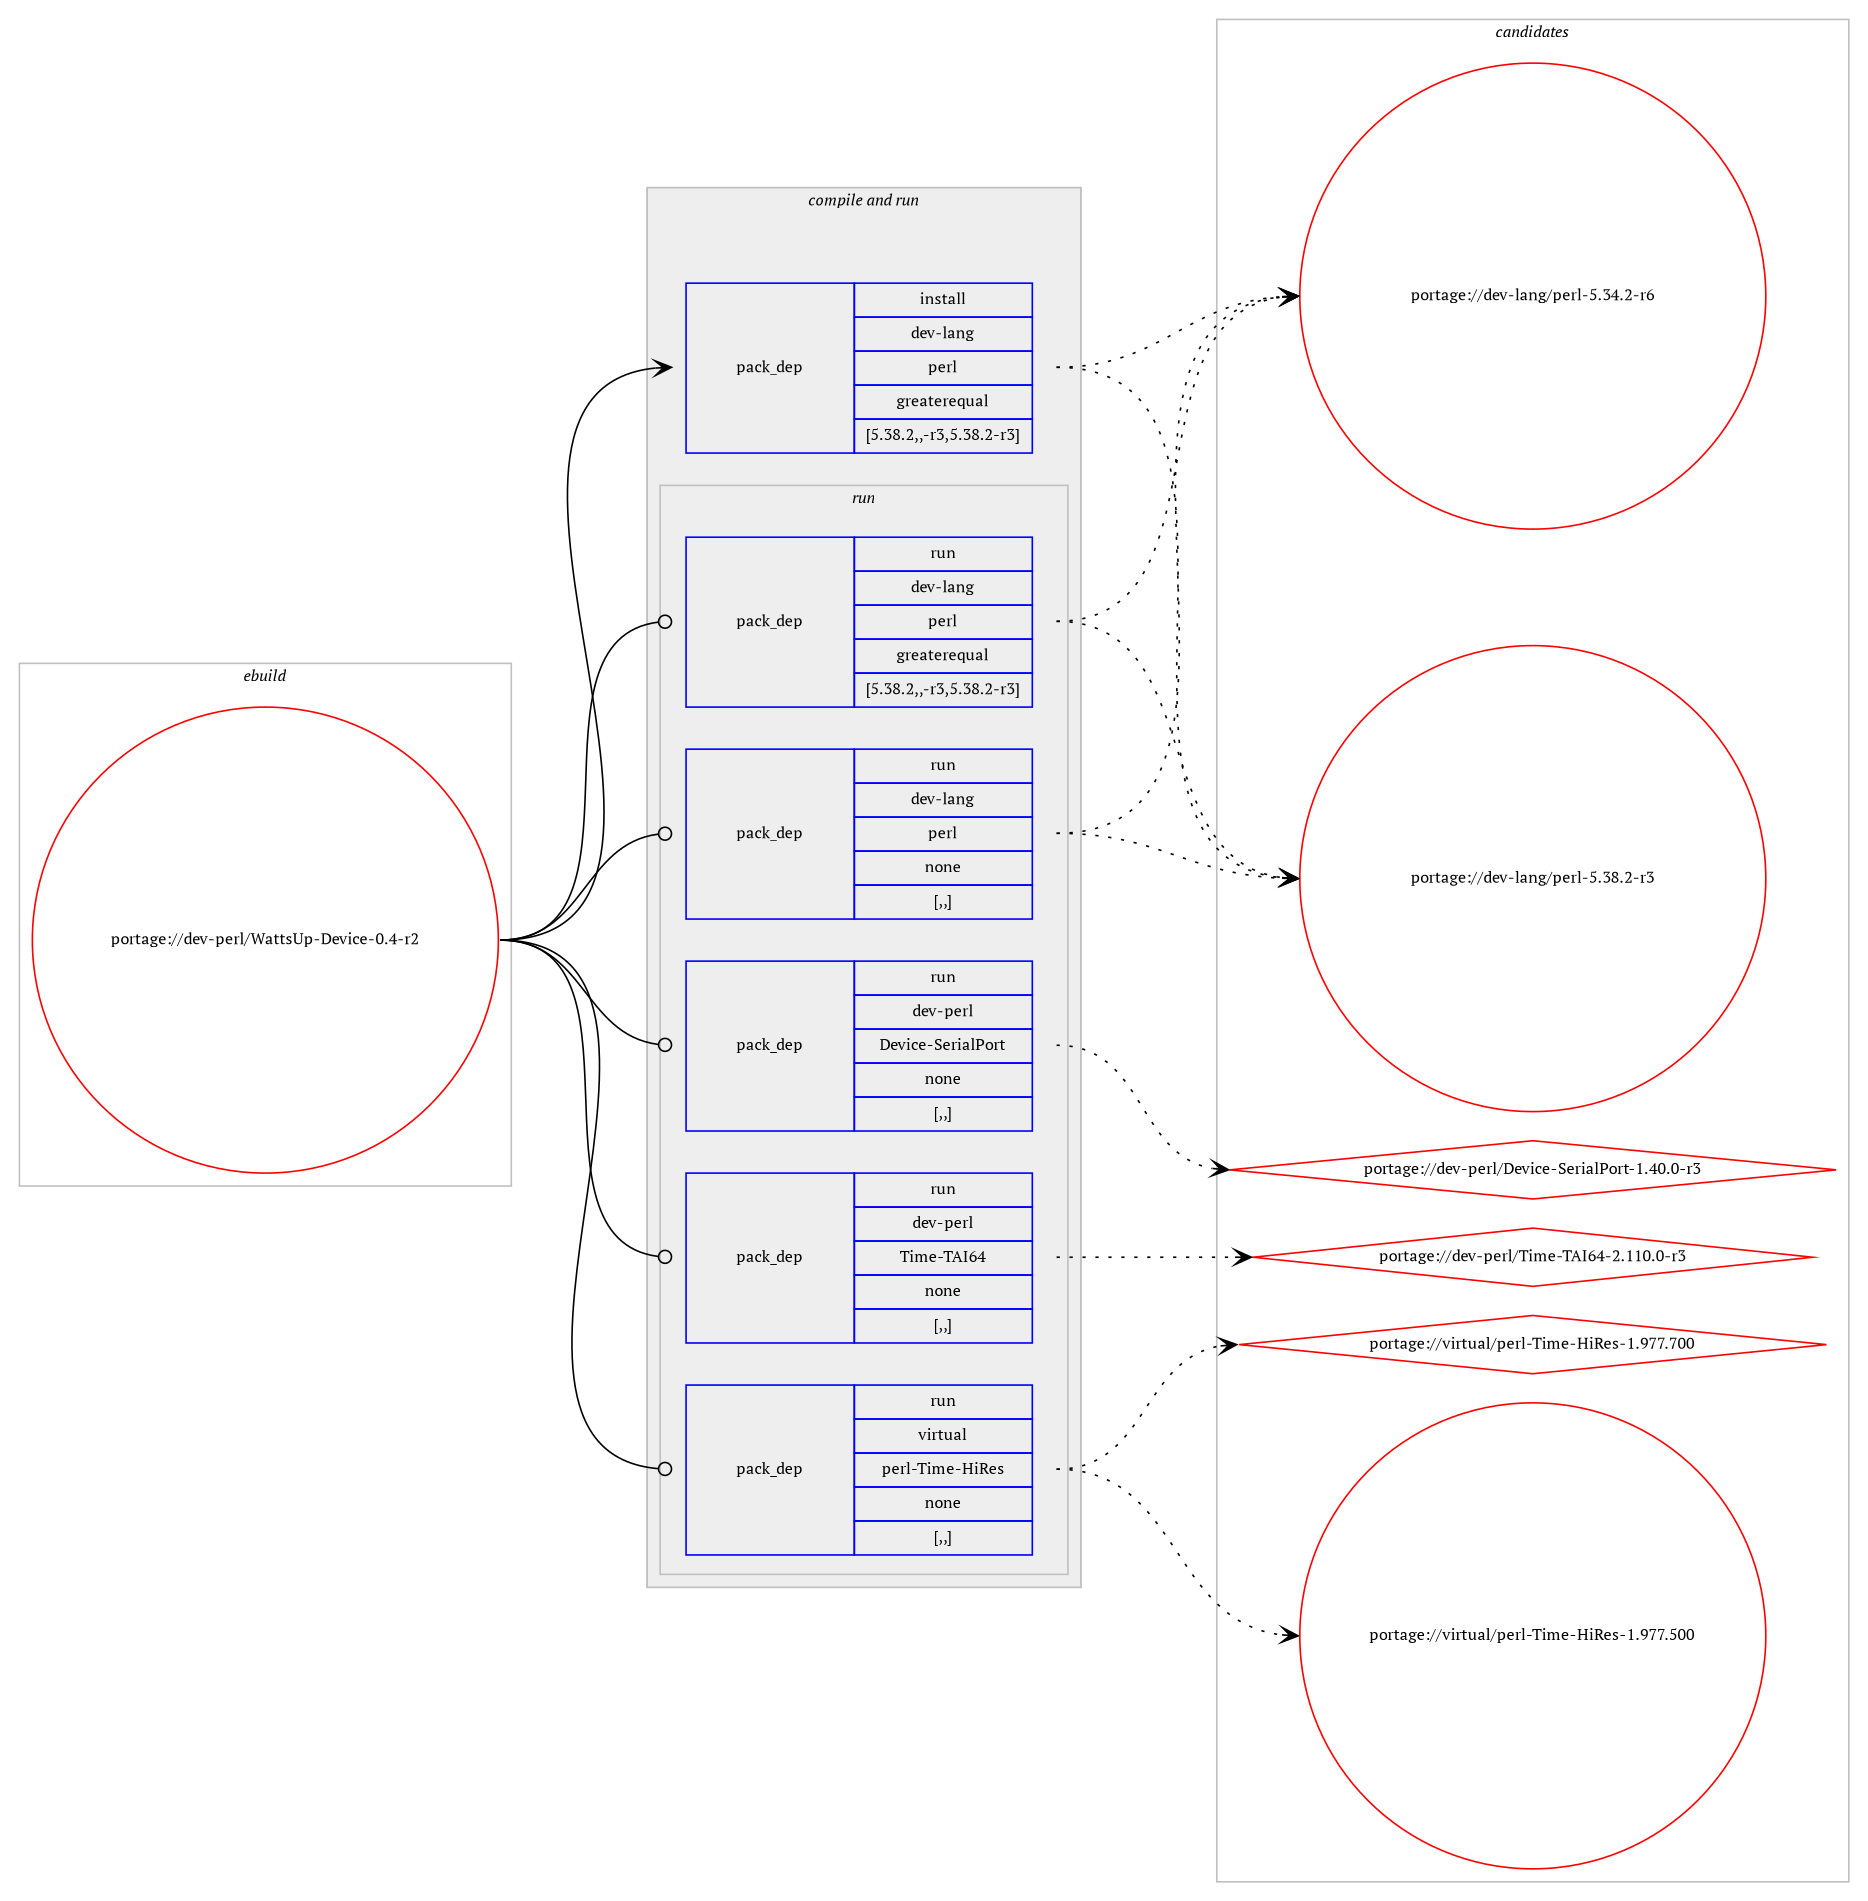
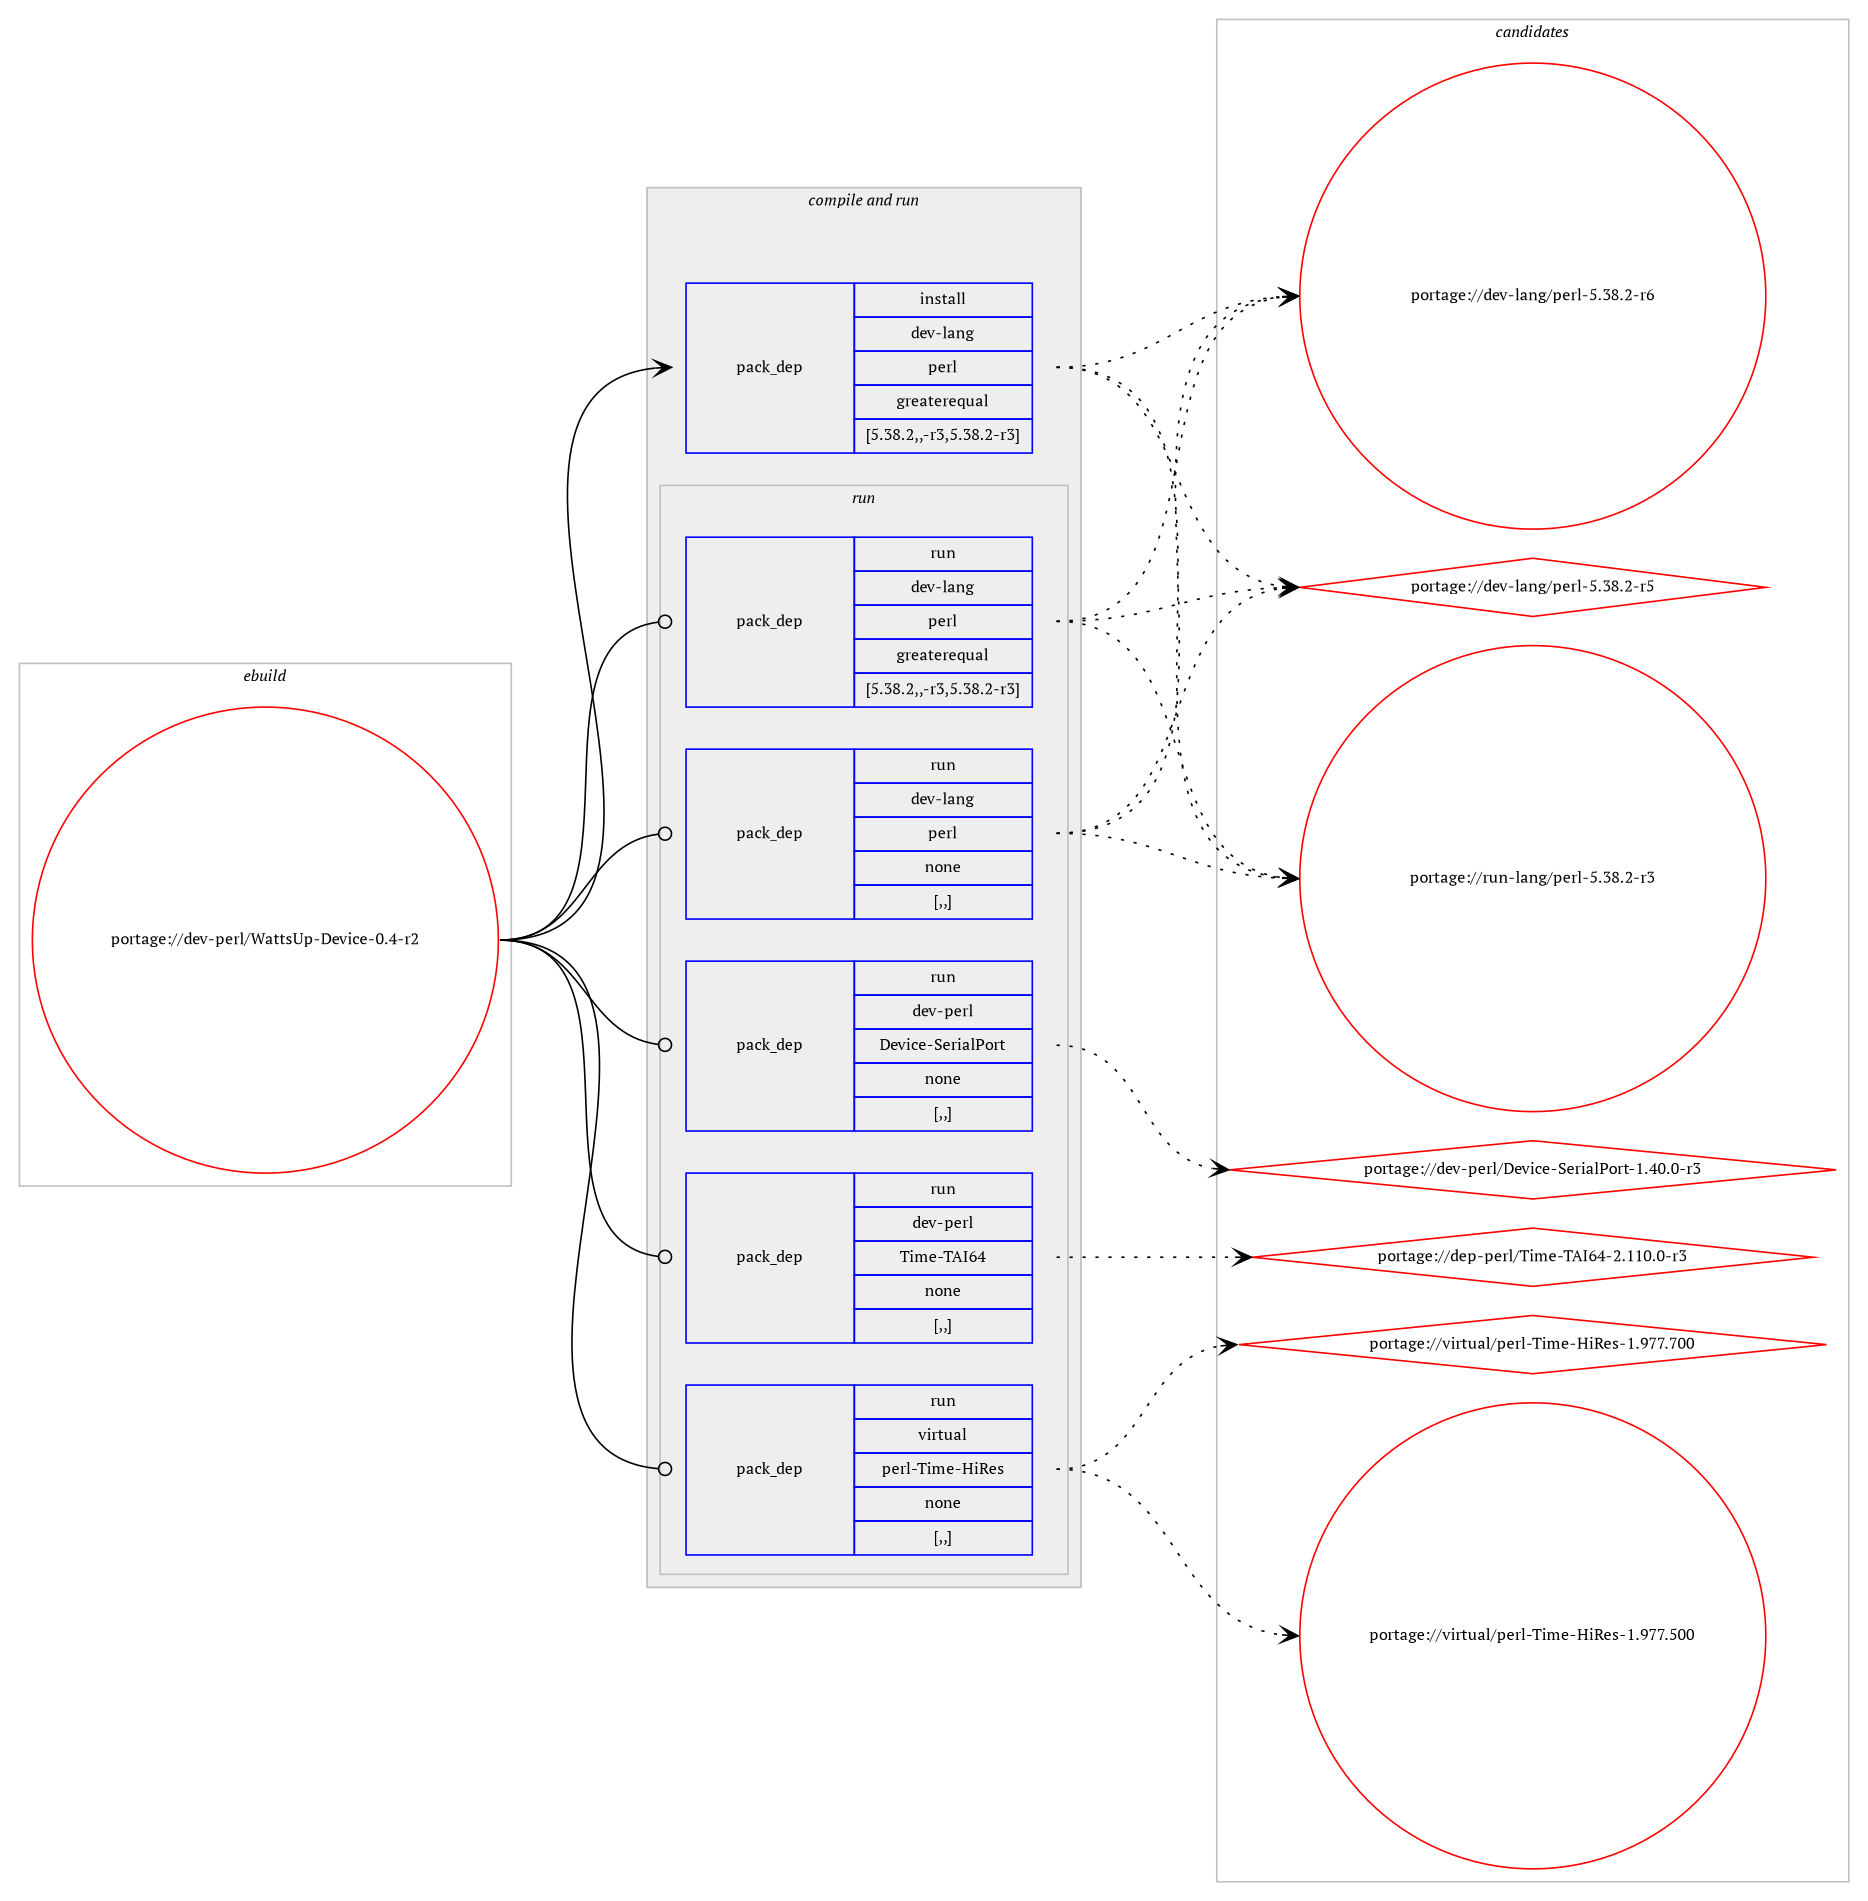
(1533, 296) -> (1533, 296)
none -> (1533, 587)
(1533, 879) -> (1533, 879)
(1533, 1257) -> (1533, 1257)
